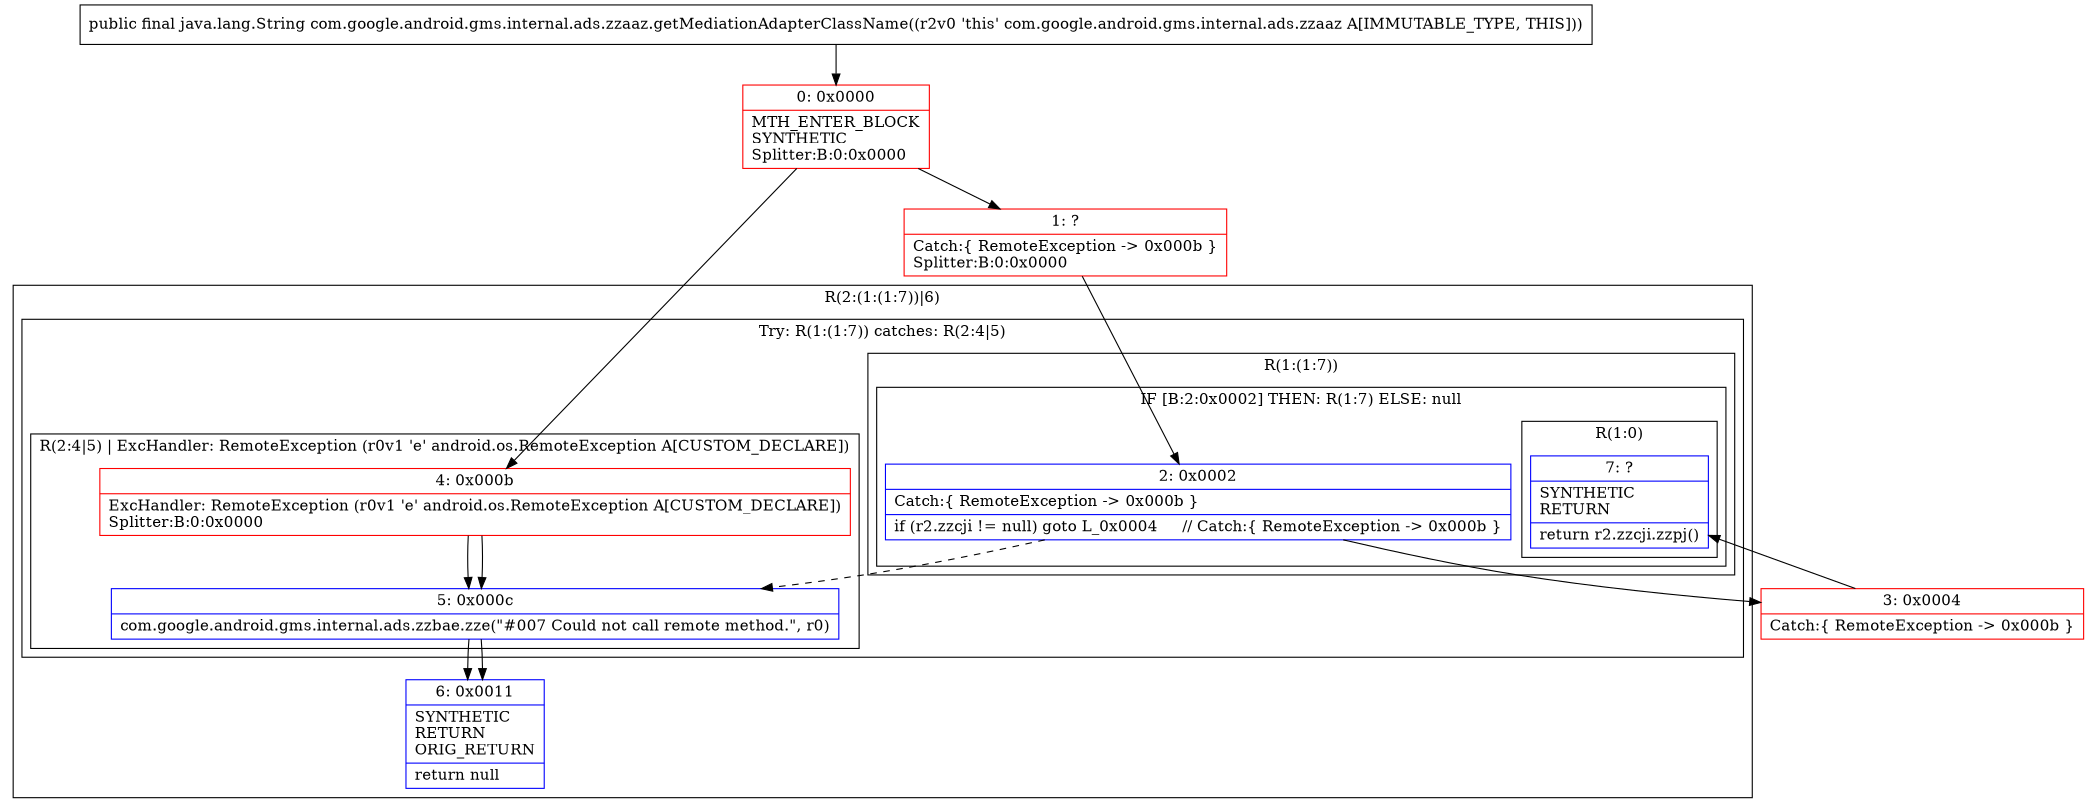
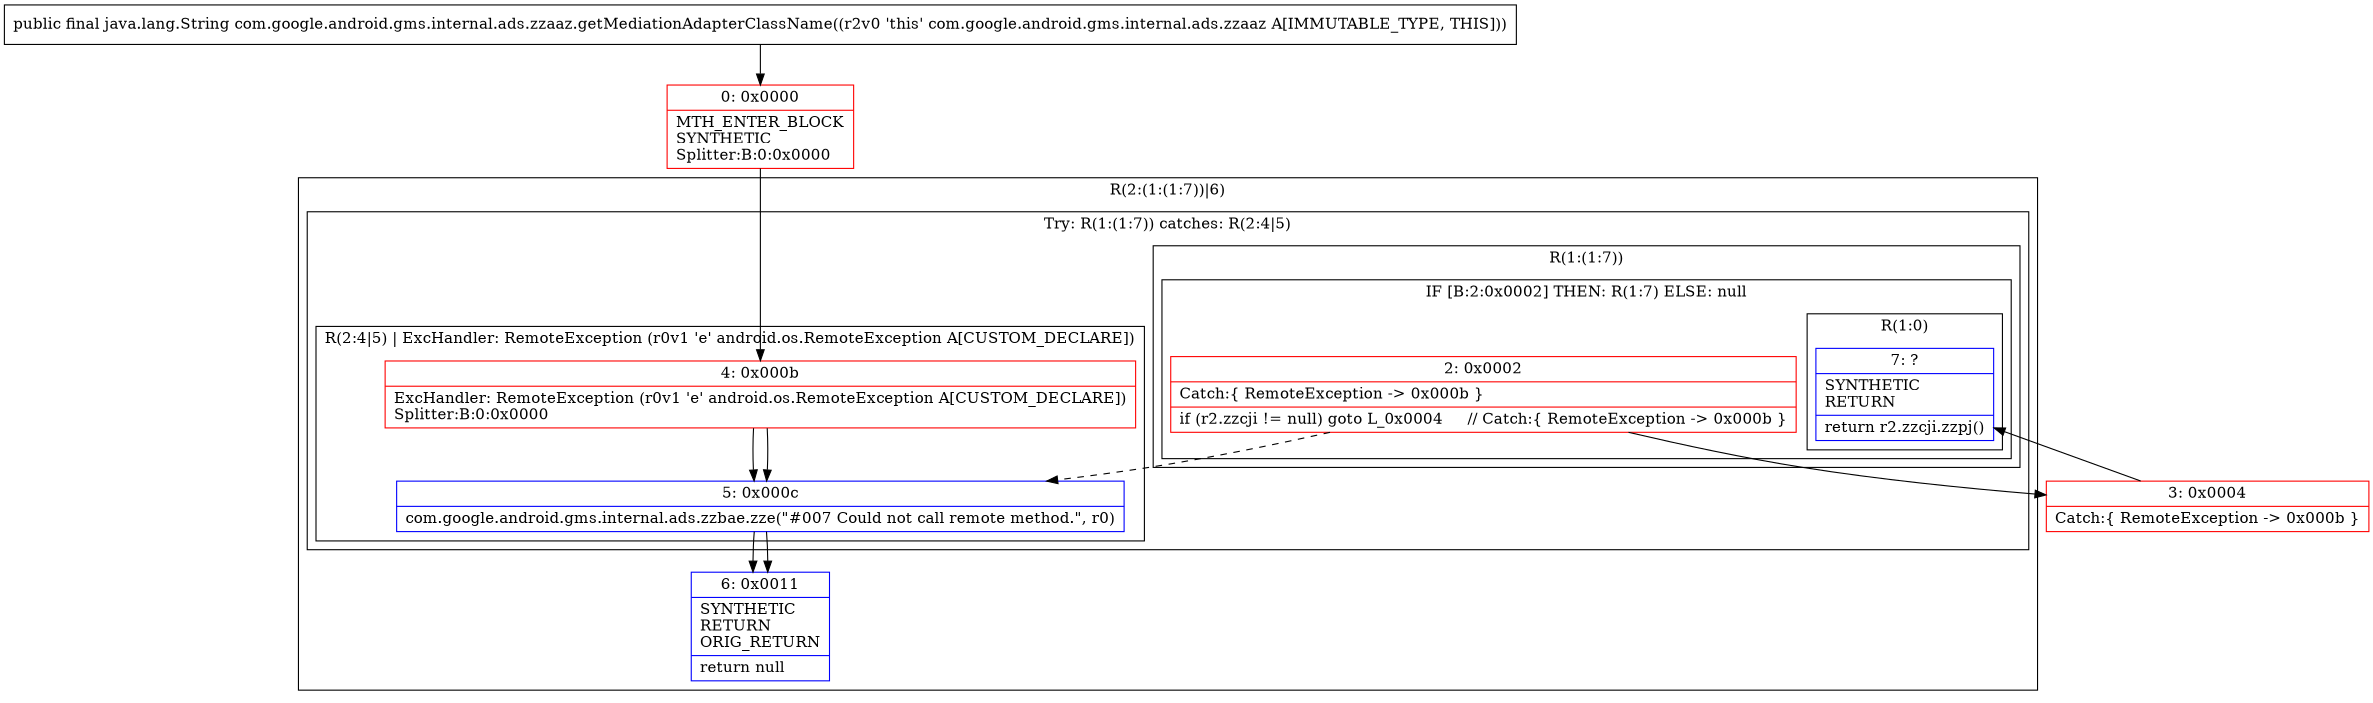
(1065, 242) -> none
(1198, 502) -> (1483, 394)
